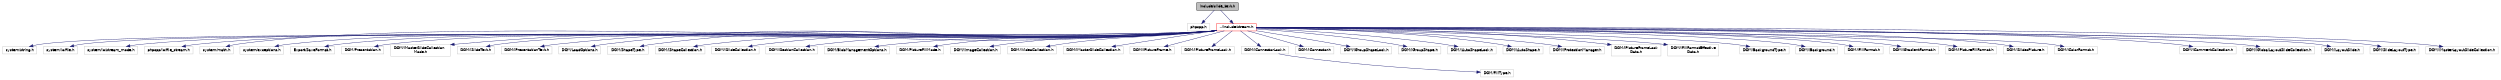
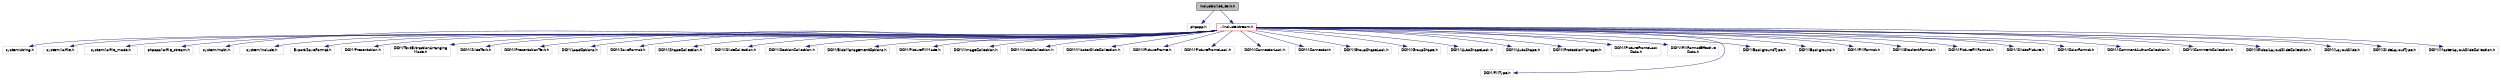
(111, 50) -> (111, 50)
(262, 50) -> (262, 50)
(421, 50) -> (421, 50)
(628, 50) -> (628, 50)
none -> (2139, 50)
(1377, 66) -> (1722, 56)
